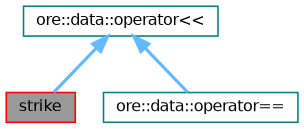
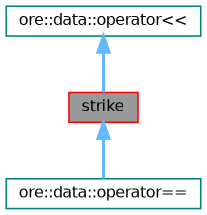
(166, 70) -> (103, 159)
